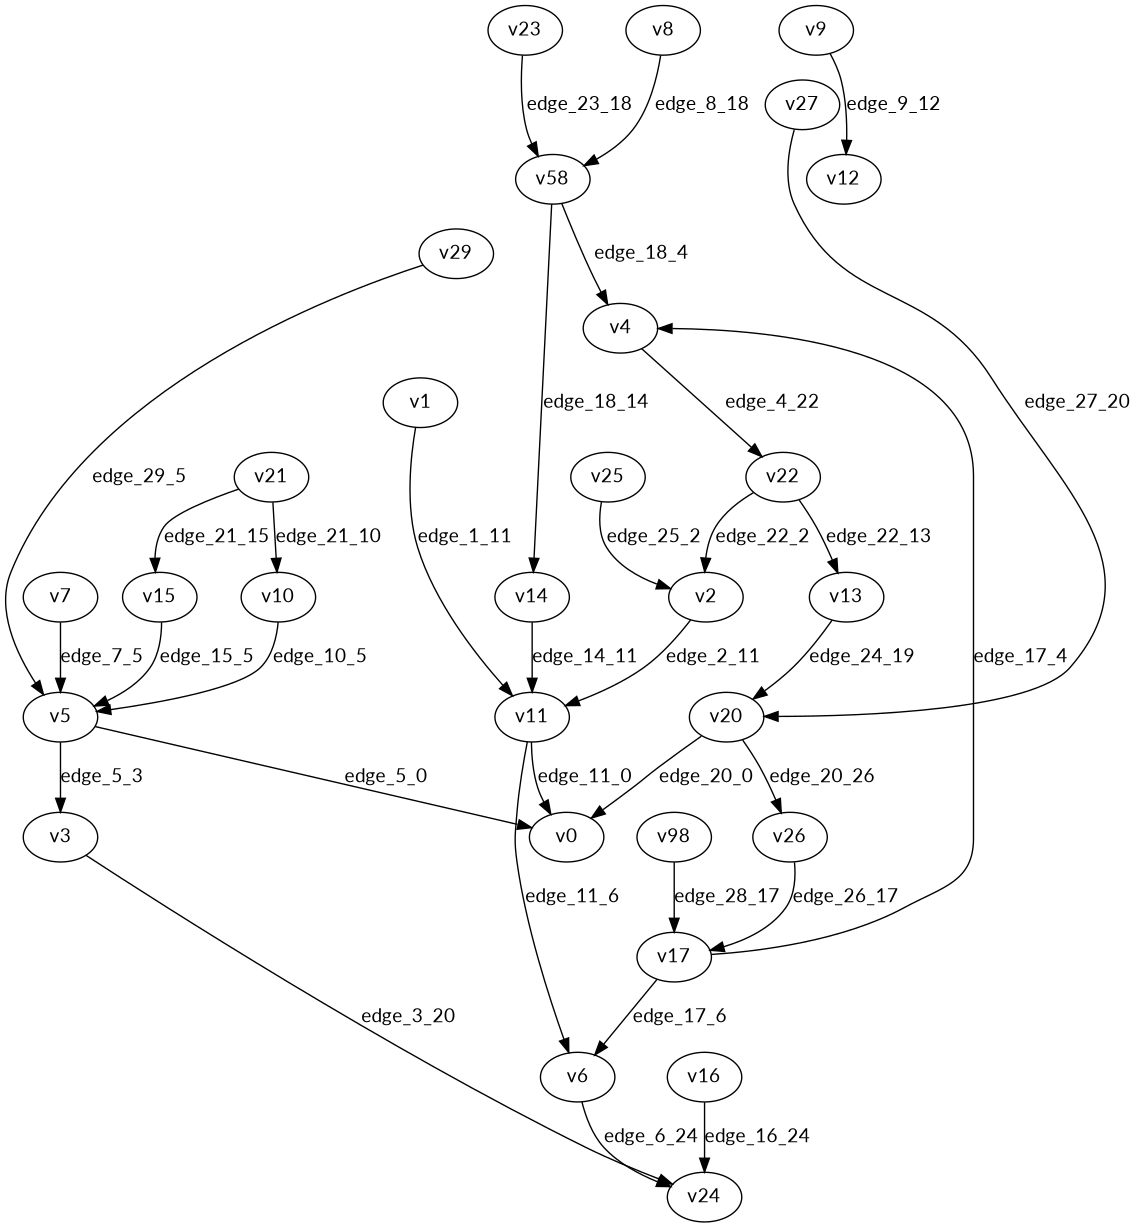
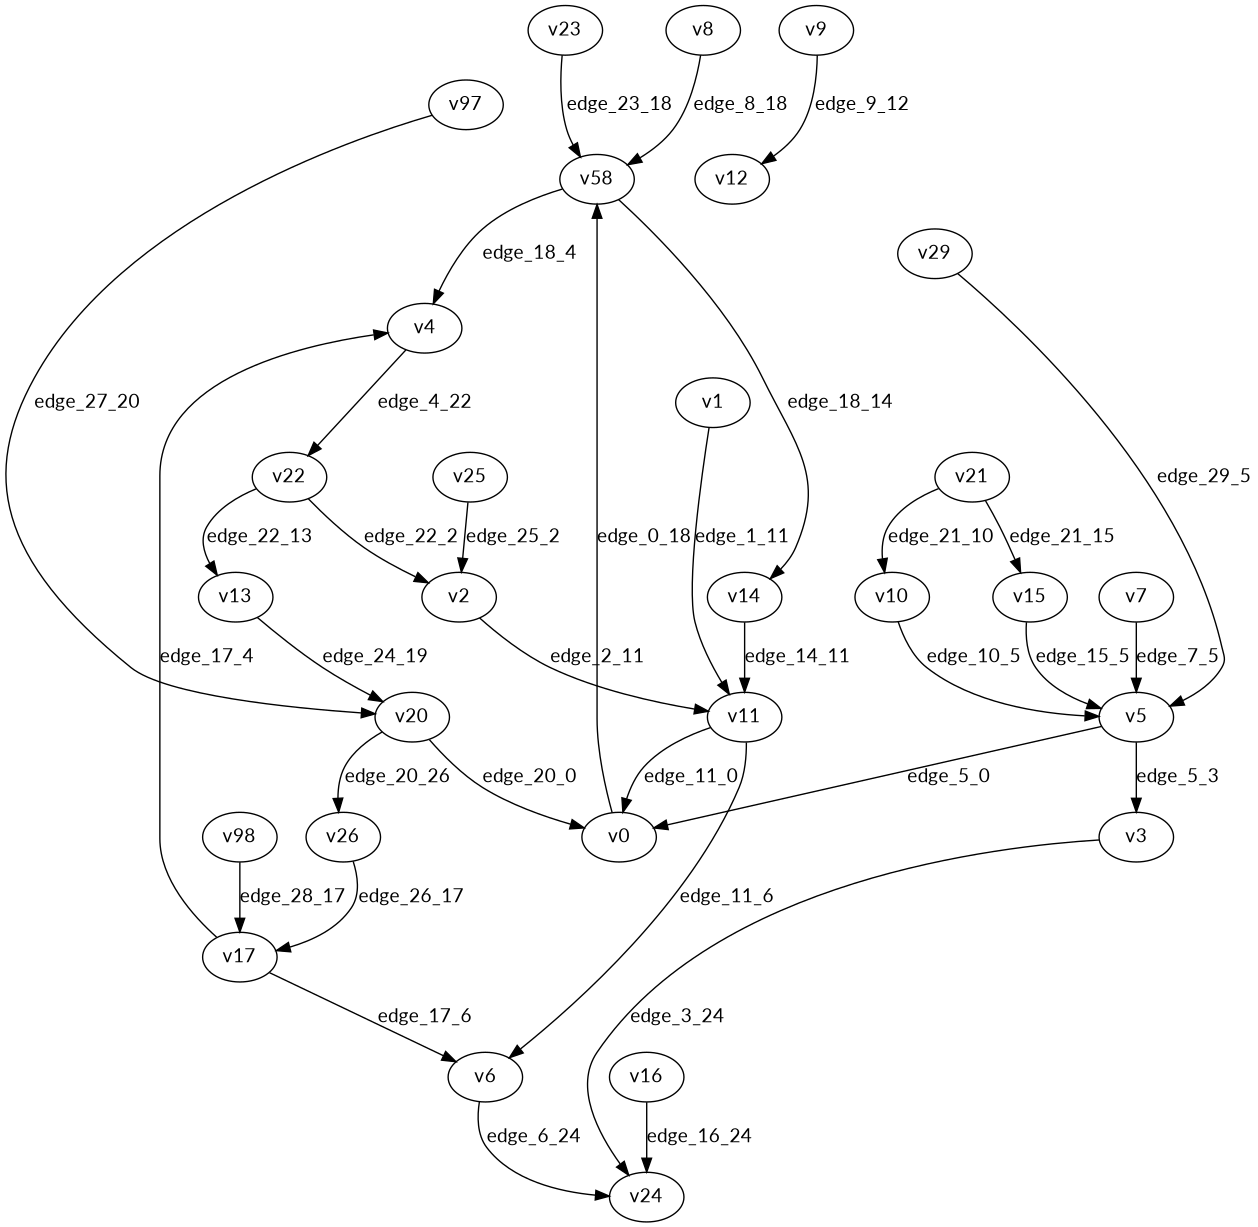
(802, 105) -> (466, 105)
none -> (597, 516)
(409, 1017) -> (678, 1017)
